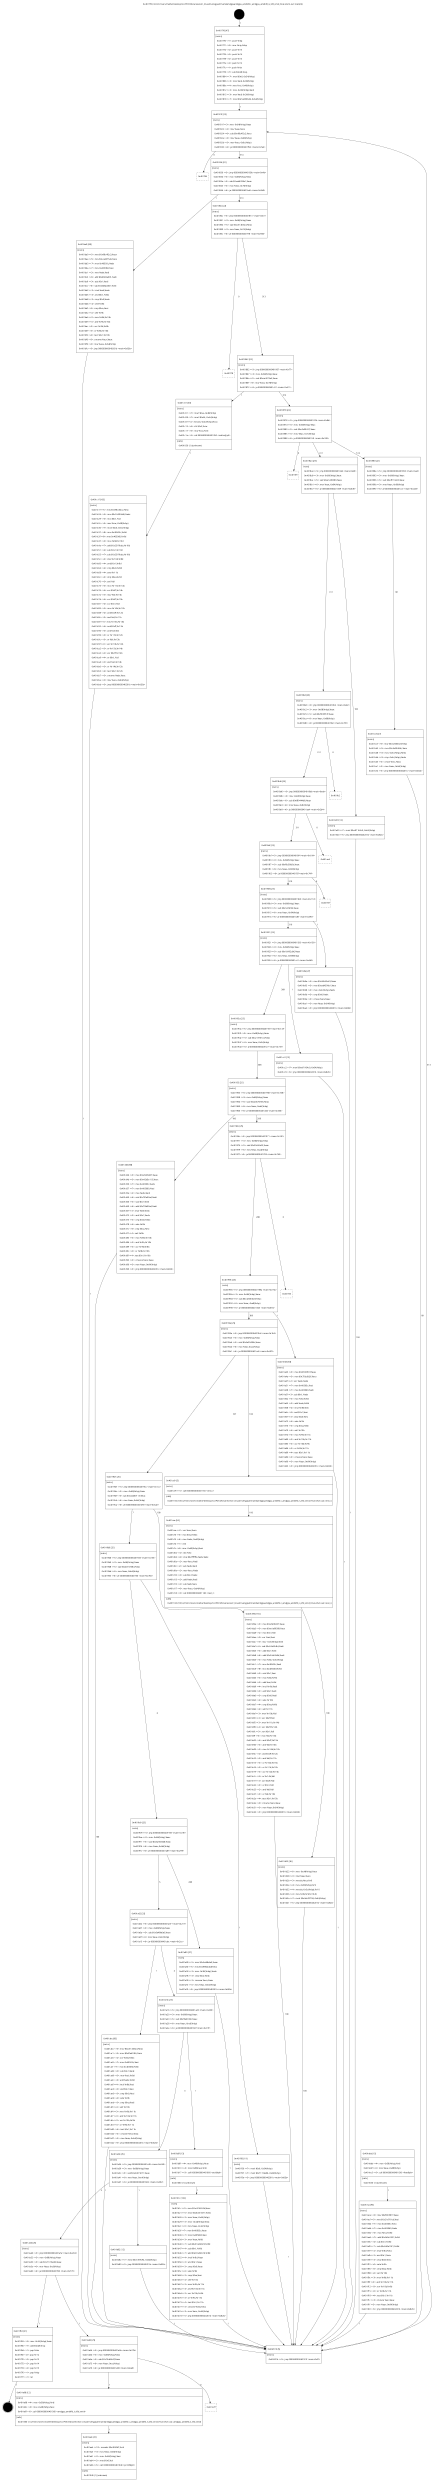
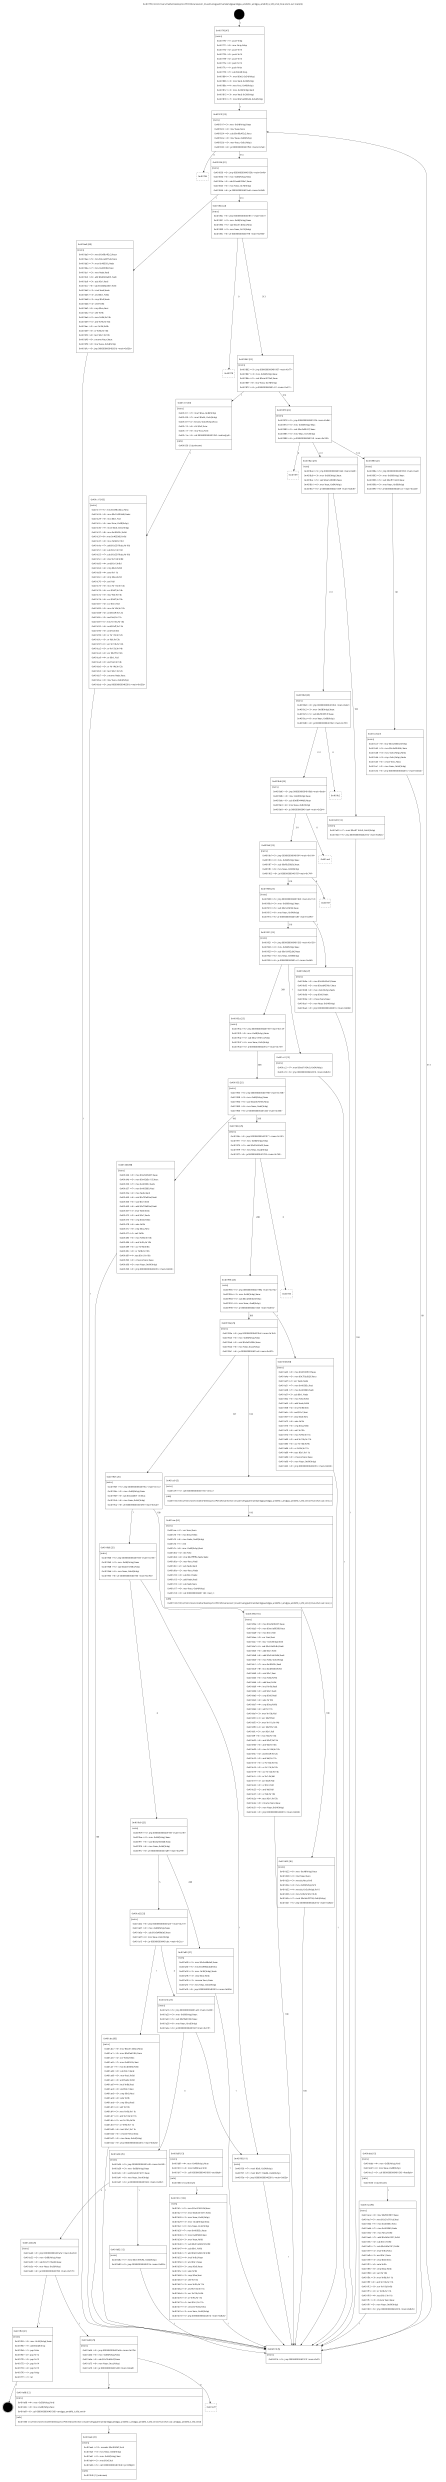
(191, 2090) -> (213, 2095)
